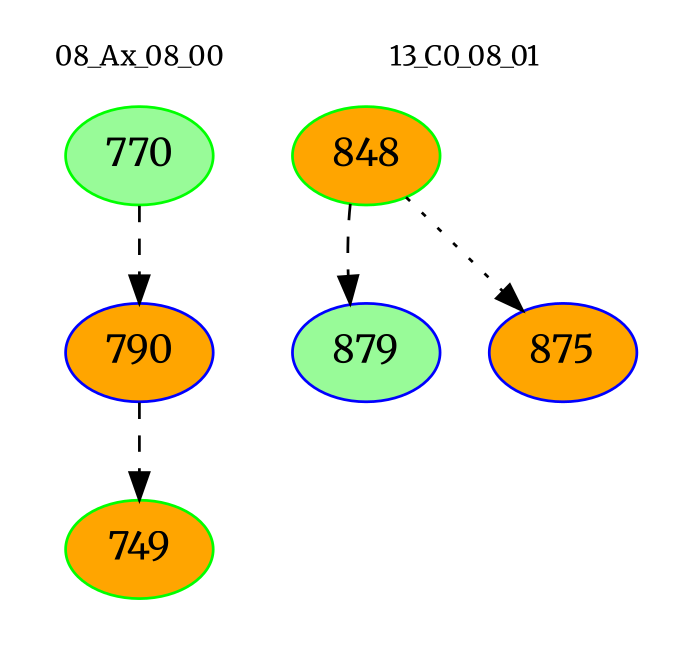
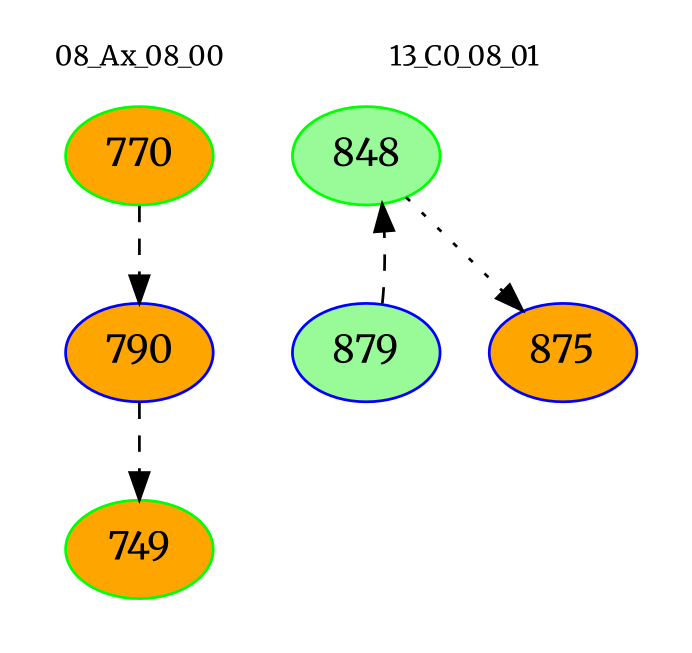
(139, 156) -> (139, 156)
(366, 156) -> (366, 156)
(348, 240) -> (385, 268)
